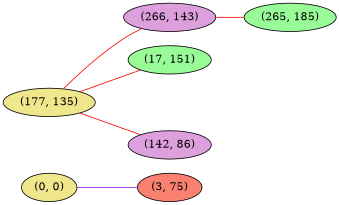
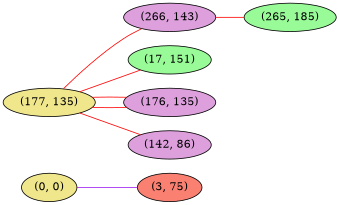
none -> (170, 102)
